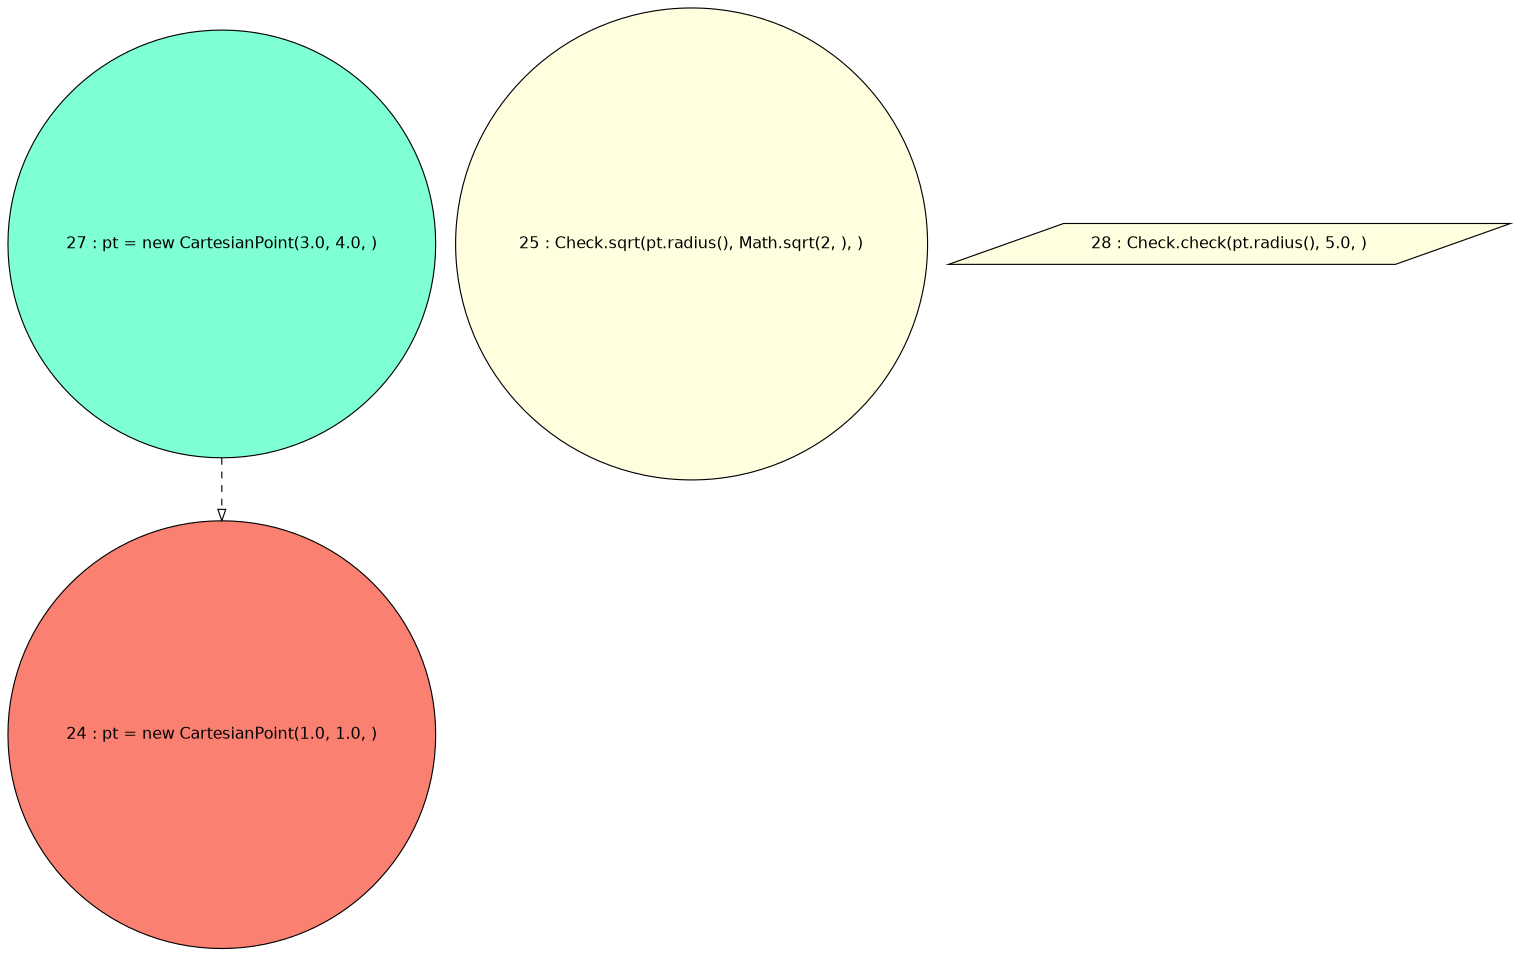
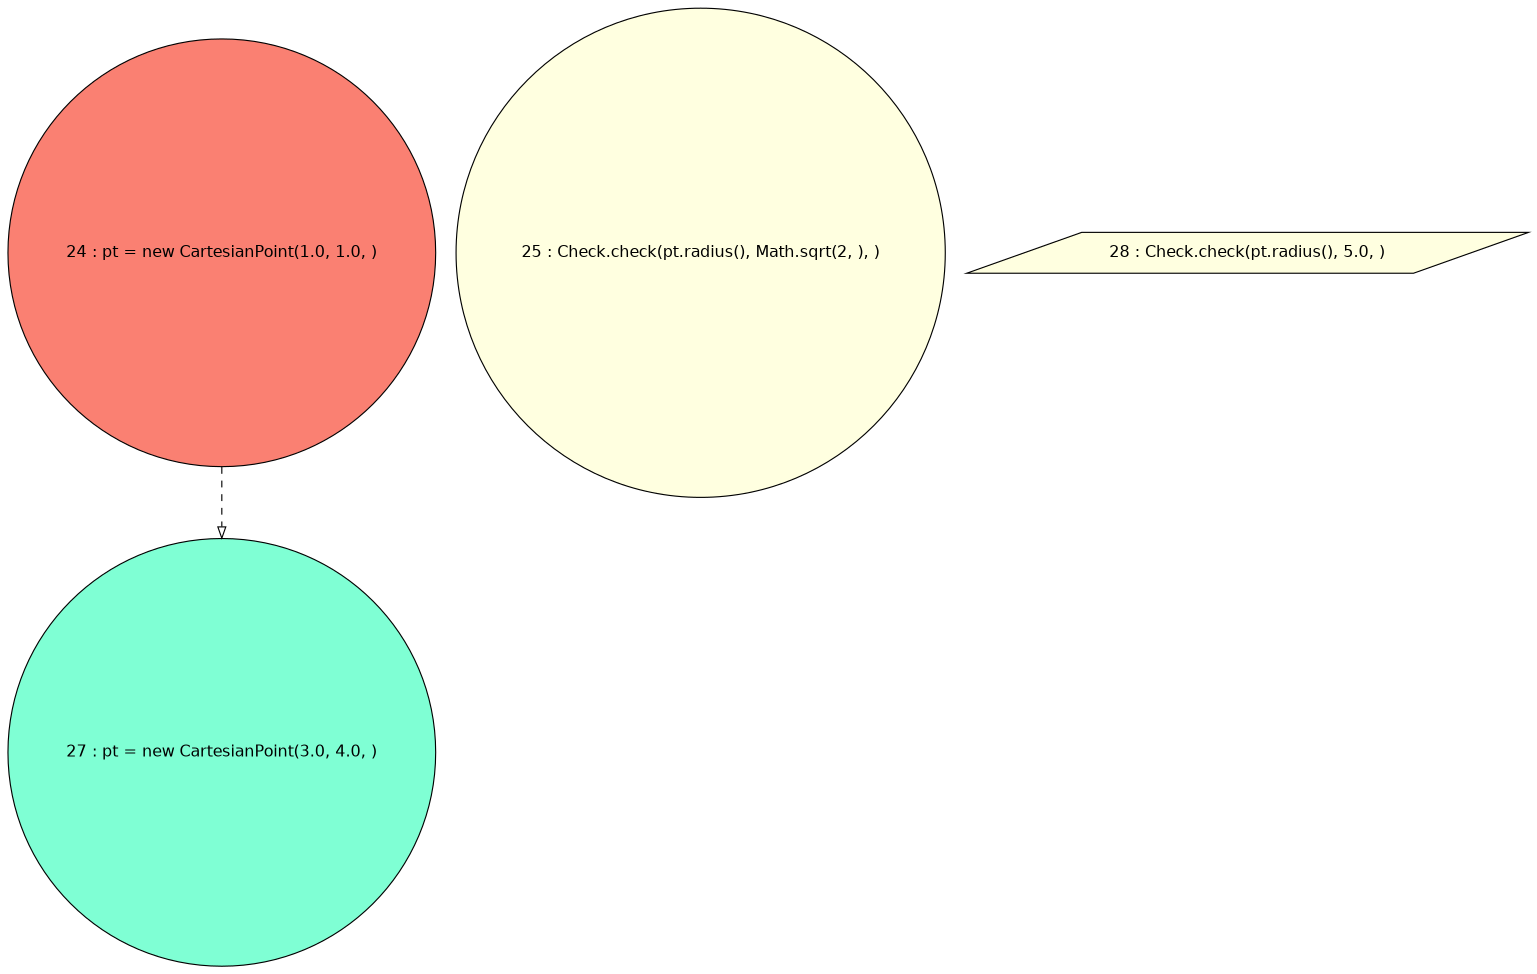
(692, 244) -> (701, 253)
(222, 483) -> (222, 497)
